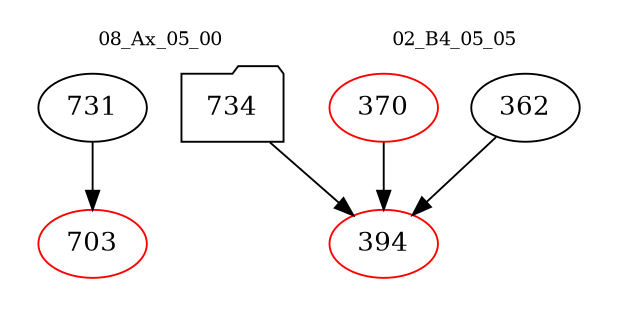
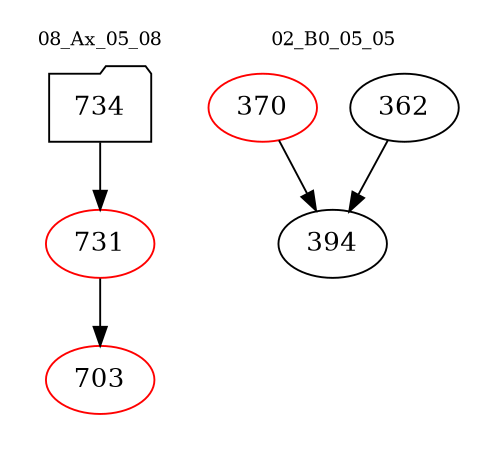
(161, 41) -> (100, 41)
(455, 41) -> (334, 41)
(93, 108) -> (100, 244)
(287, 157) -> (100, 167)
(384, 244) -> (333, 244)
